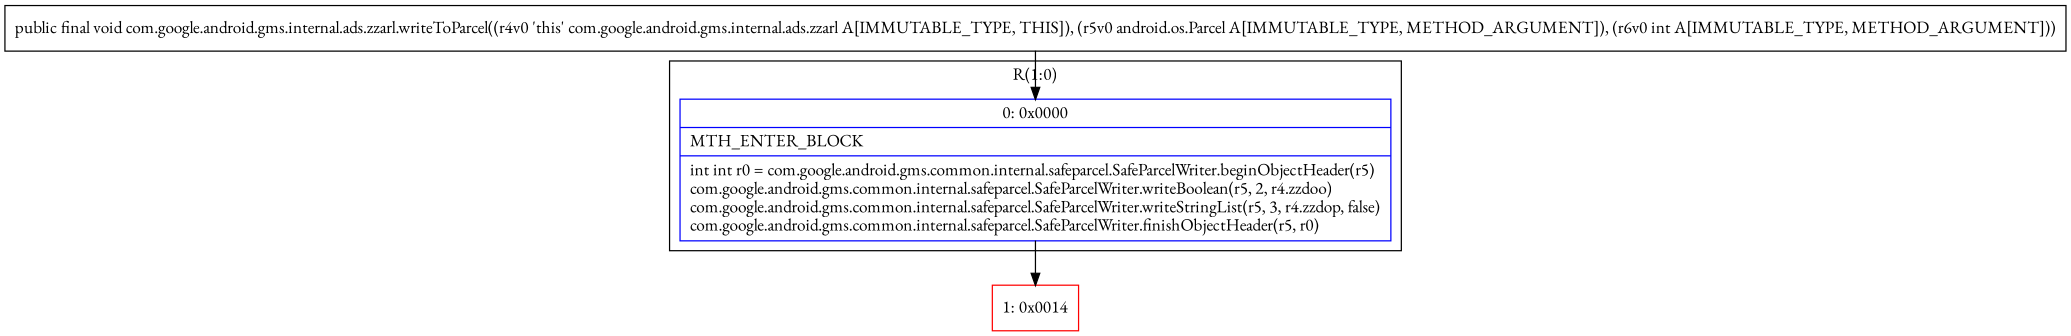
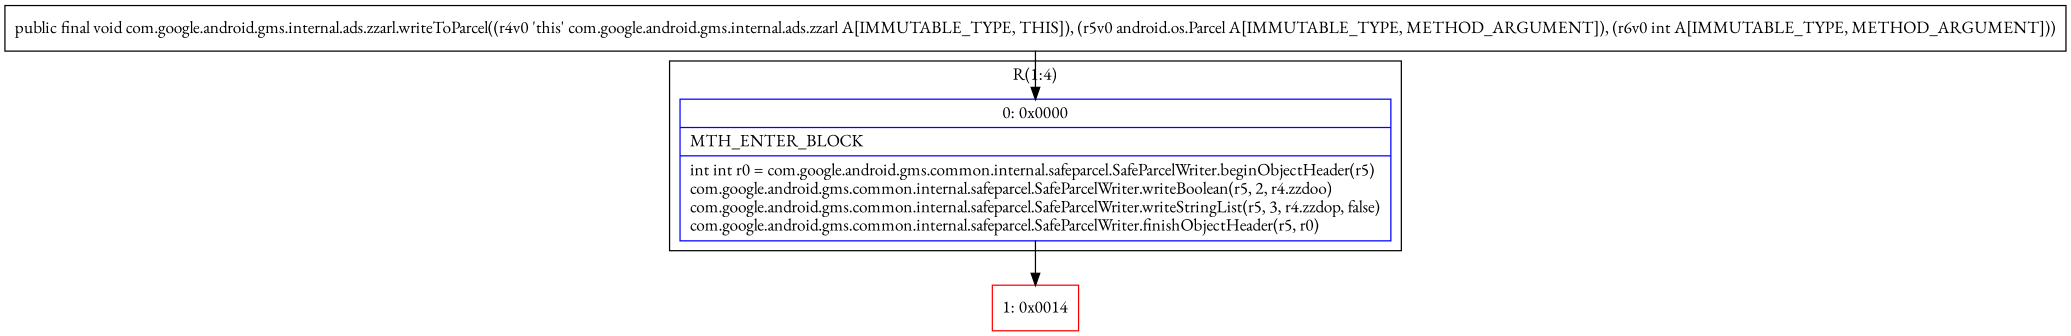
(1035, 75) -> (1035, 75)
